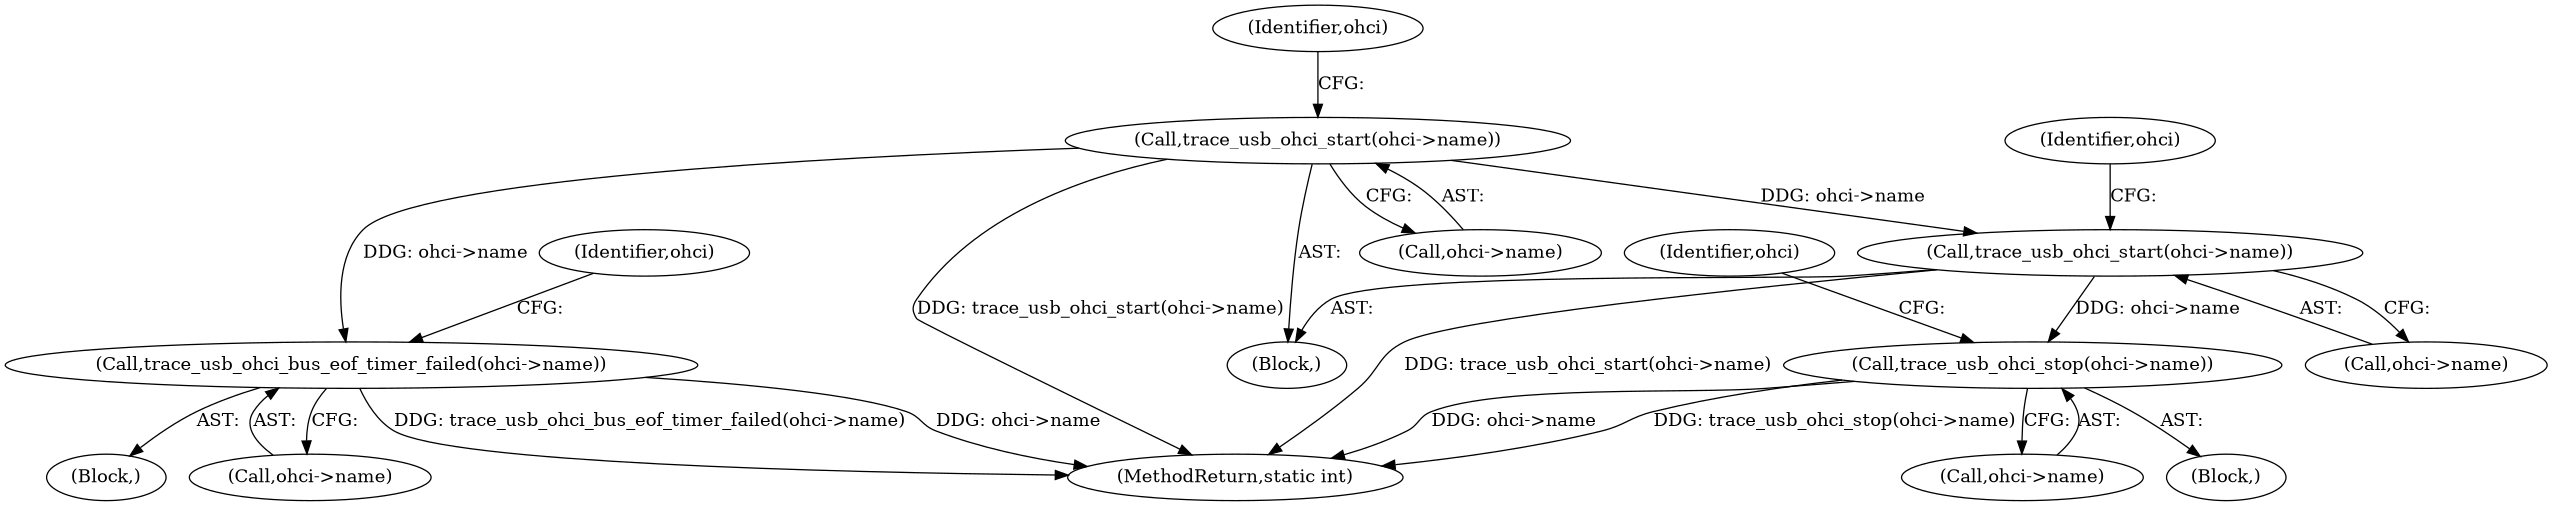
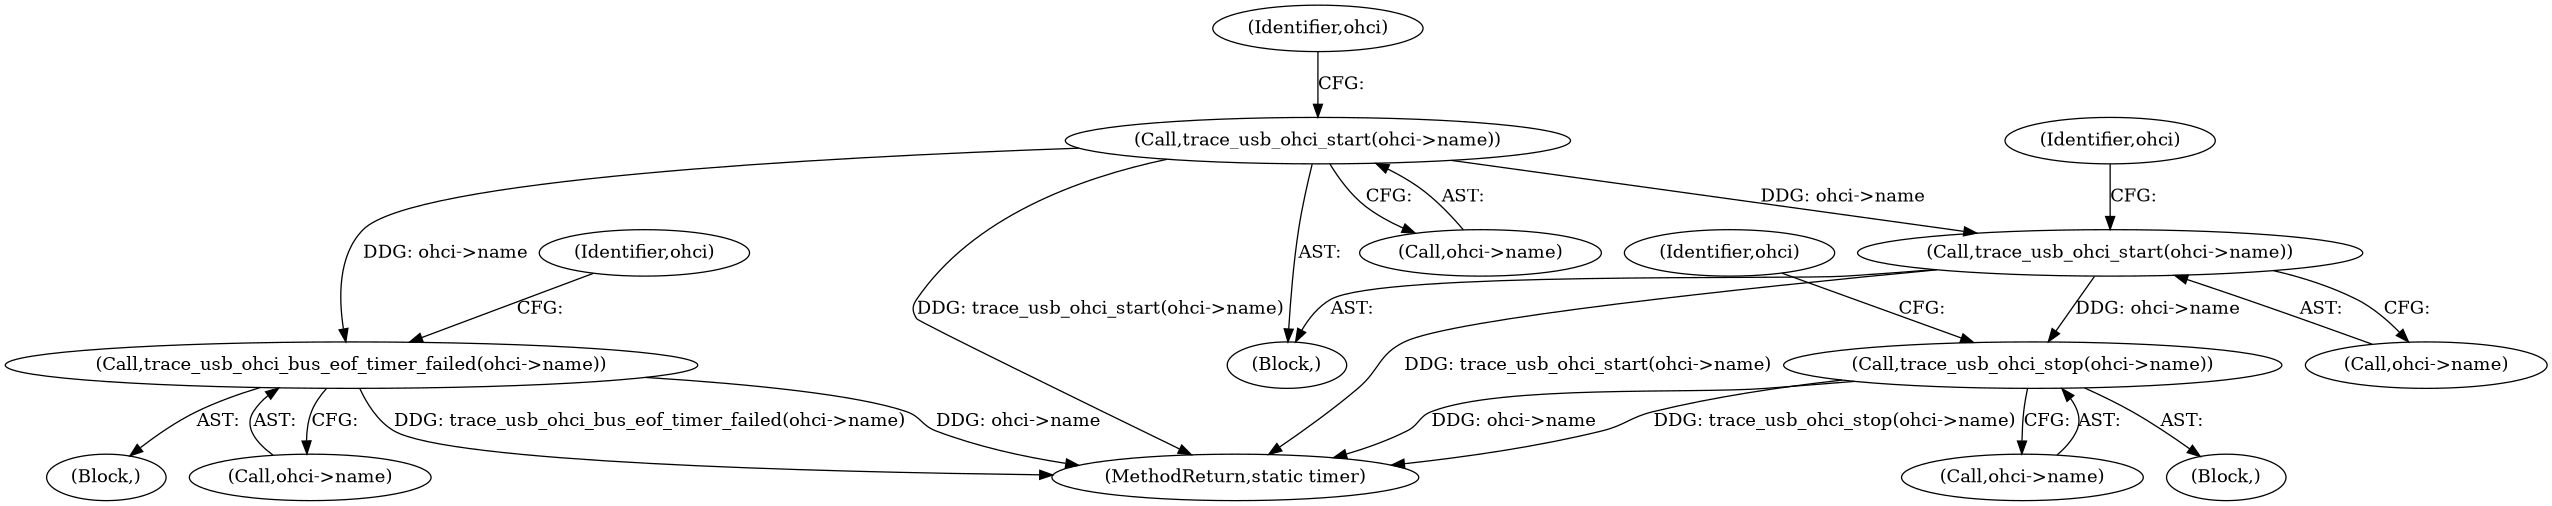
(1235, 477) -> (1235, 477)
